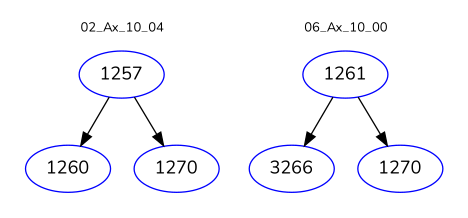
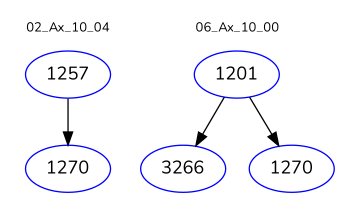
(345, 75) -> (237, 75)
(68, 169) -> none
